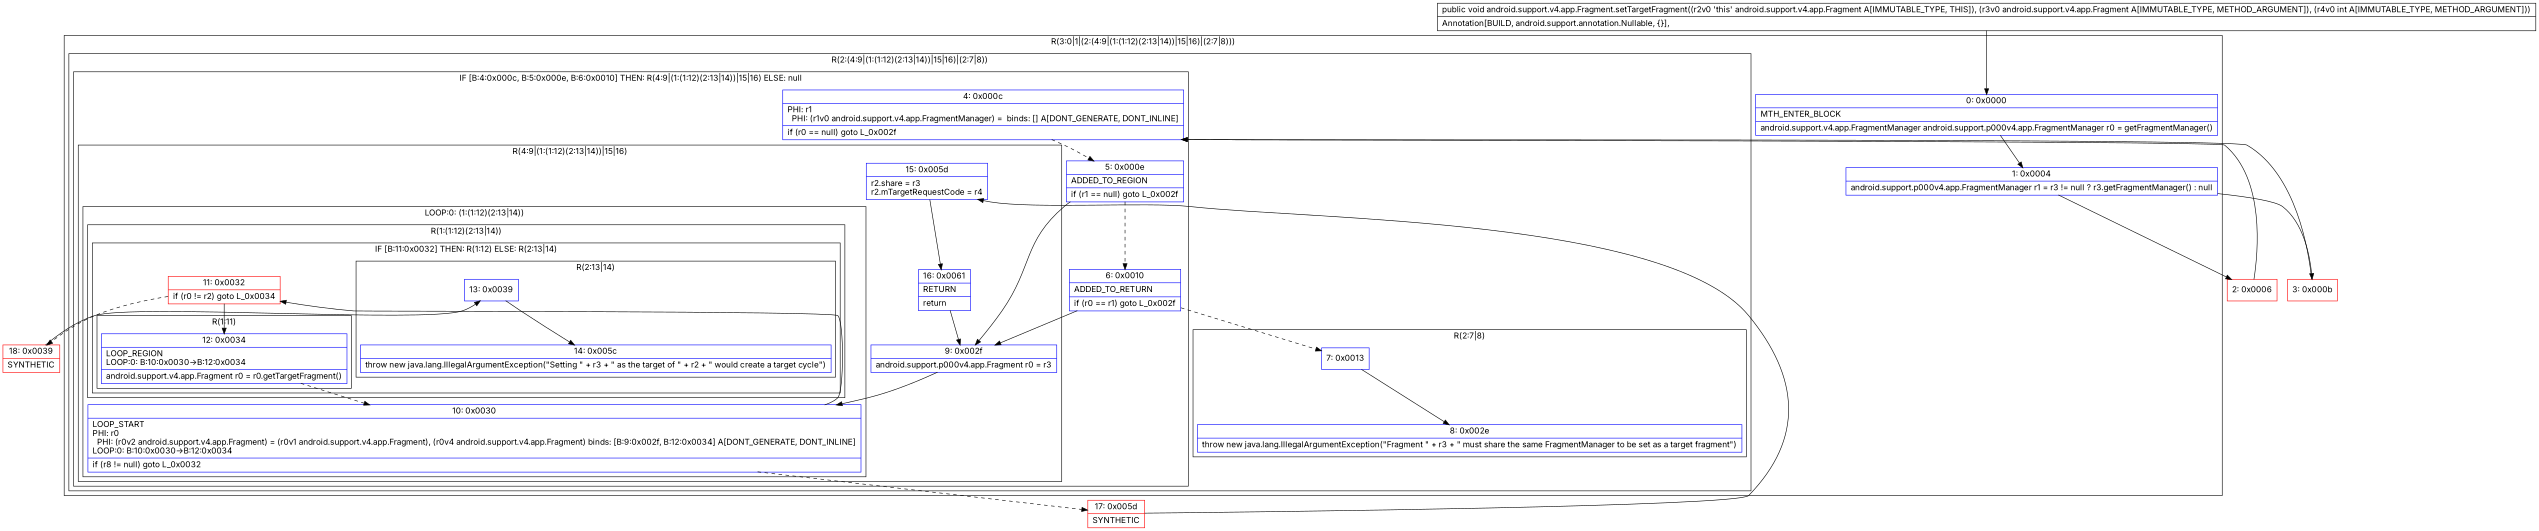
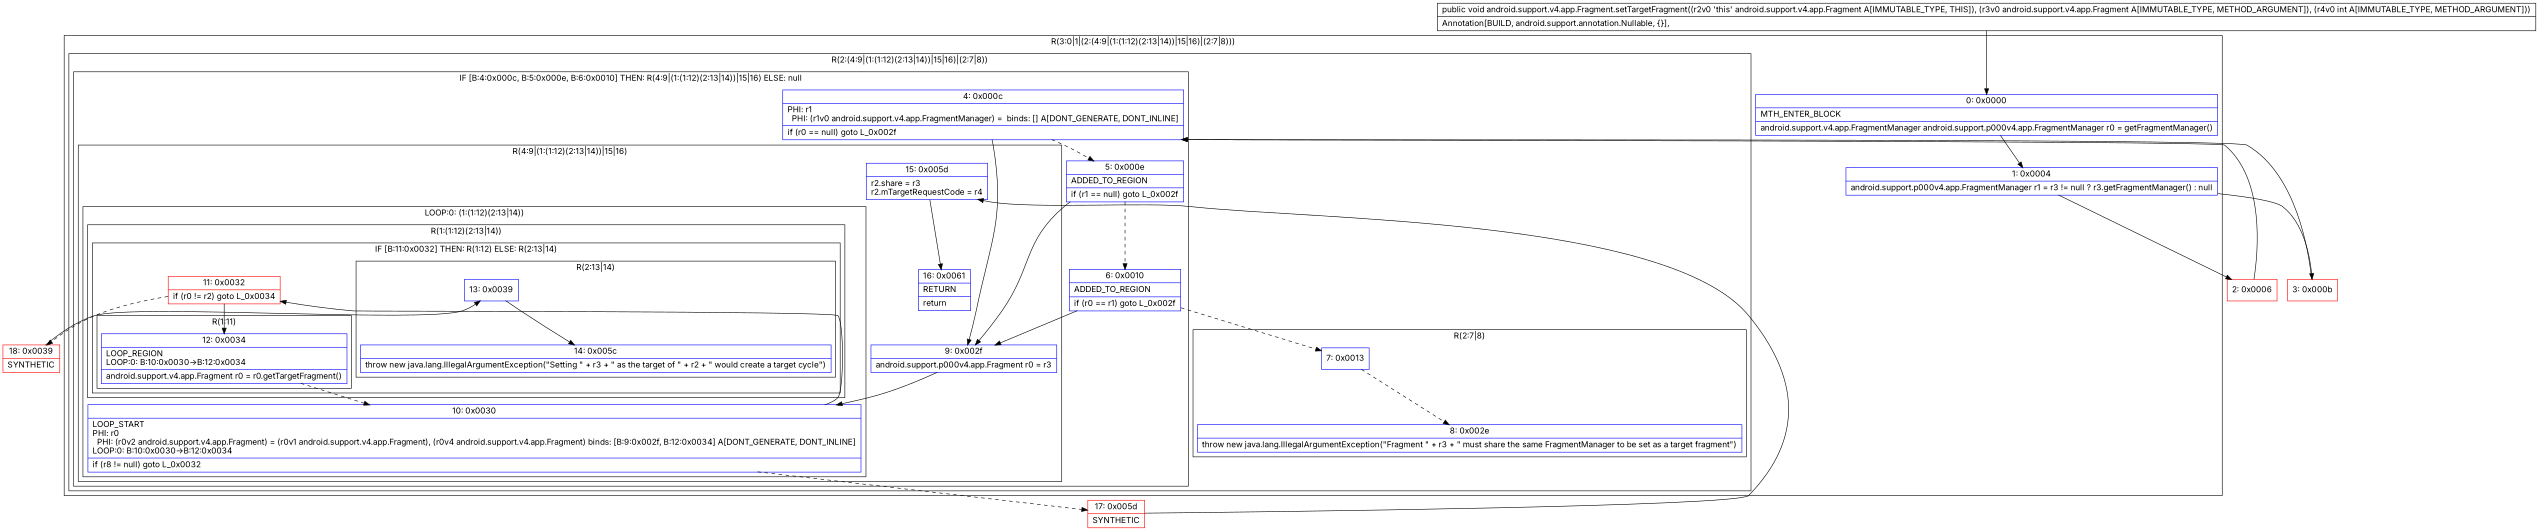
(1114, 290) -> (1112, 290)
(954, 325) -> (992, 240)
(1403, 396) -> (1403, 396)
